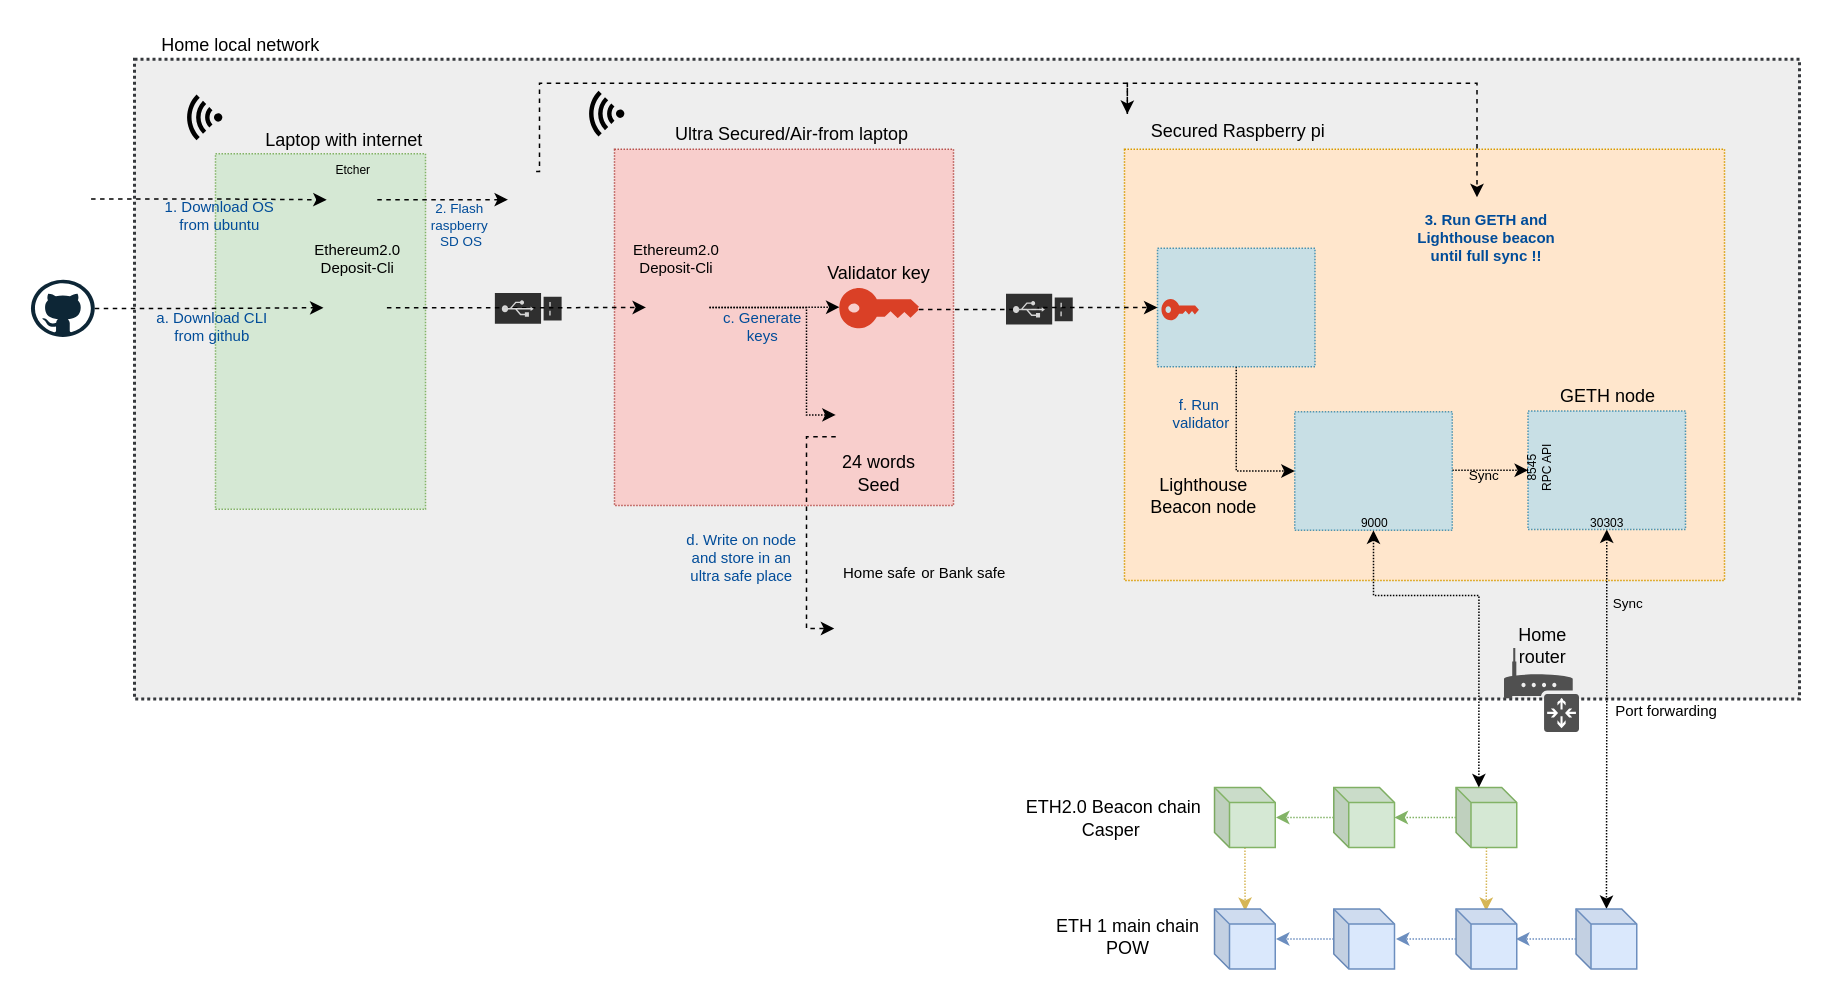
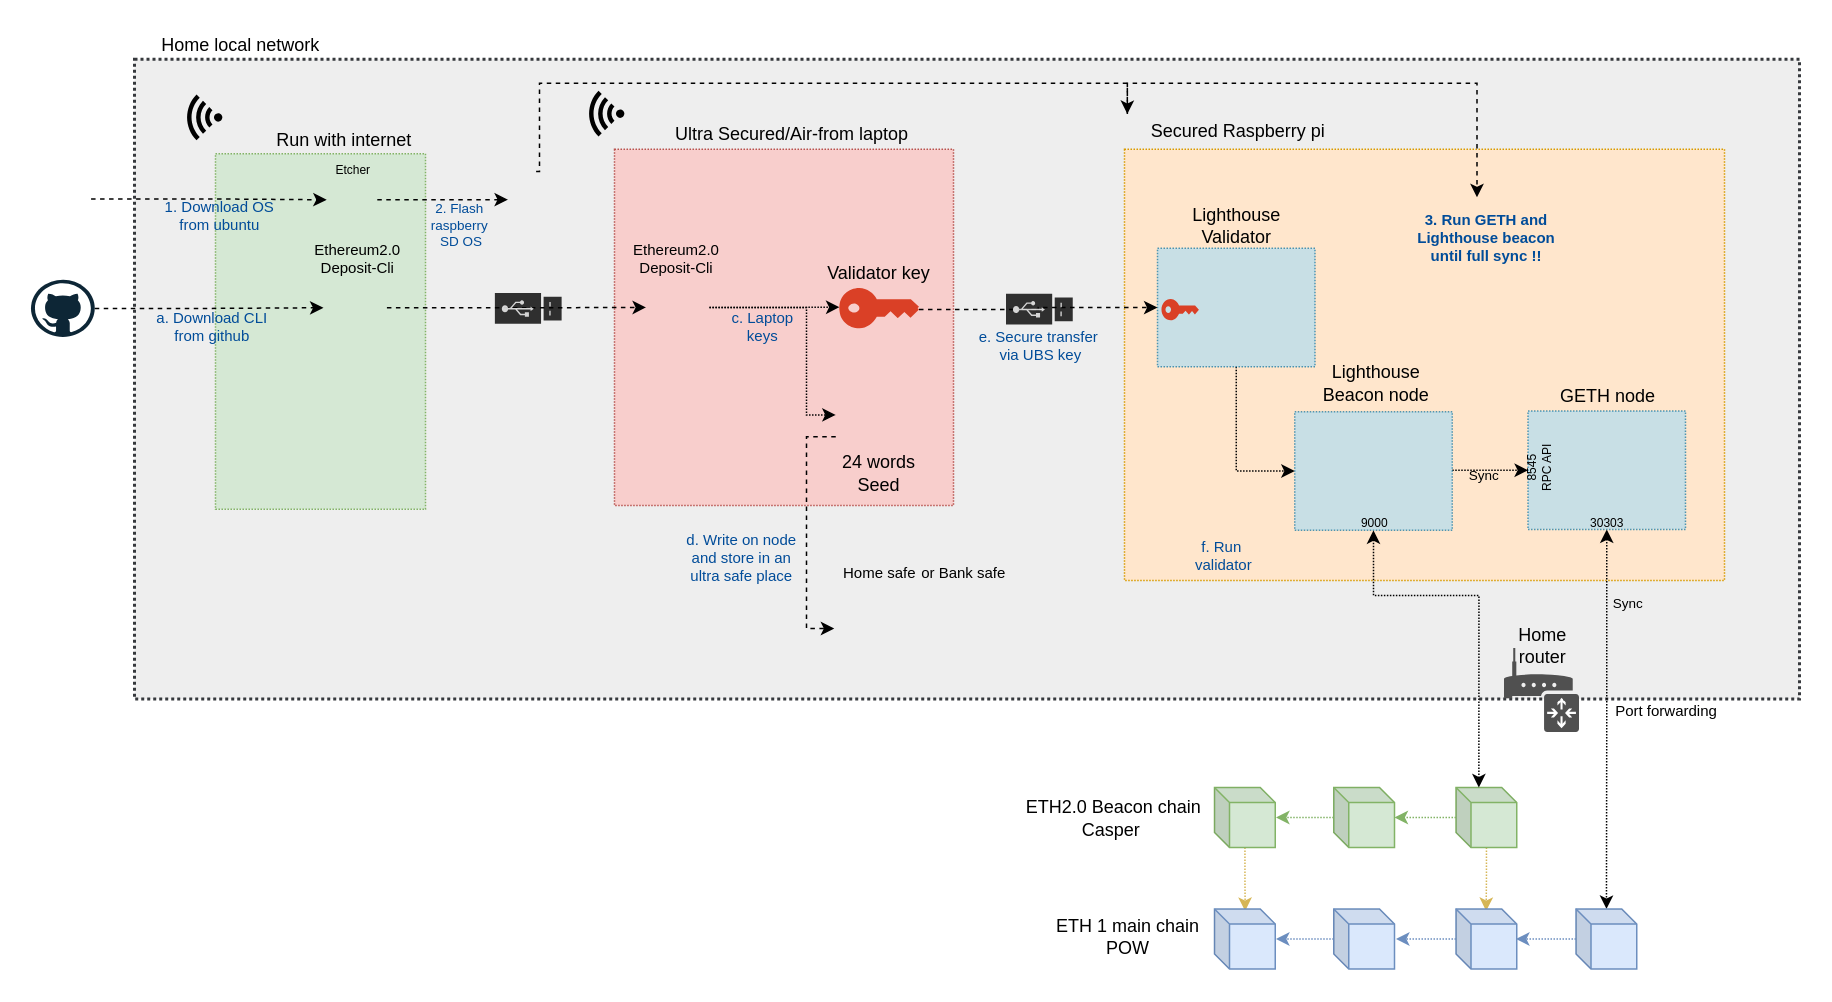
(344, 140) -> (344, 140)
none -> (1237, 226)
(763, 326) -> (763, 326)
none -> (1038, 345)
(1199, 414) -> (1221, 556)
(1204, 496) -> (1376, 384)
